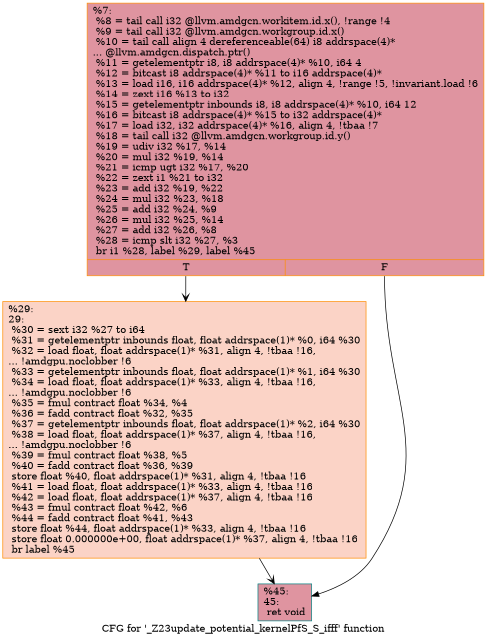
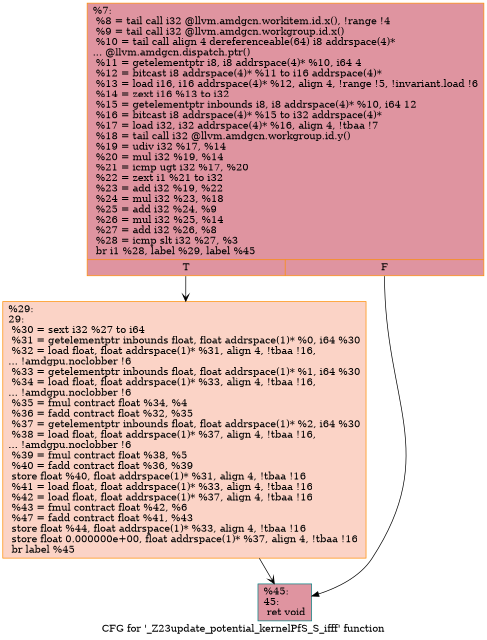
(101, 518) -> (101, 518)
